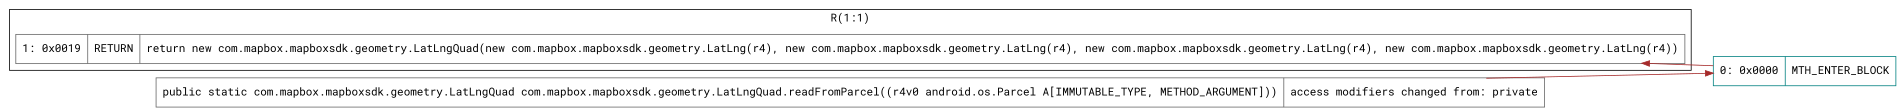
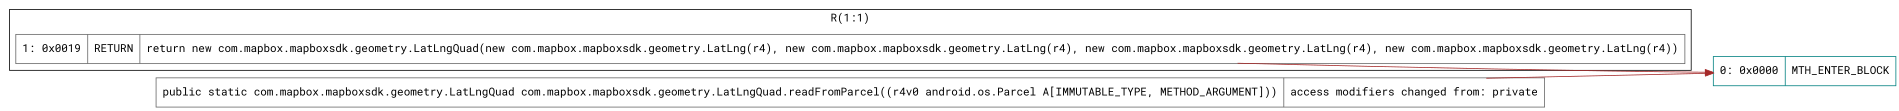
(1681, 65) -> (1471, 69)
